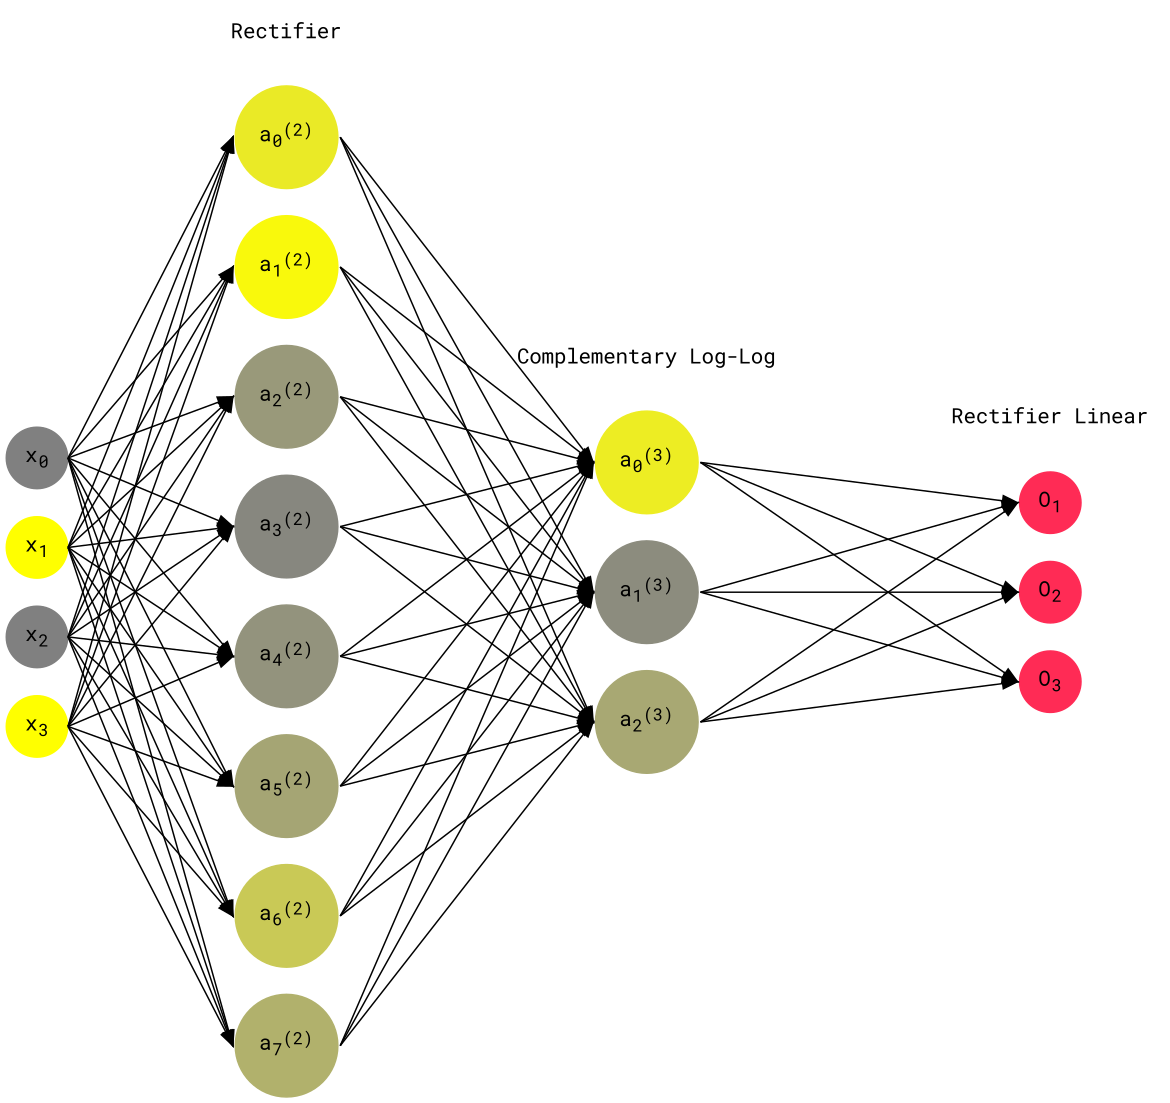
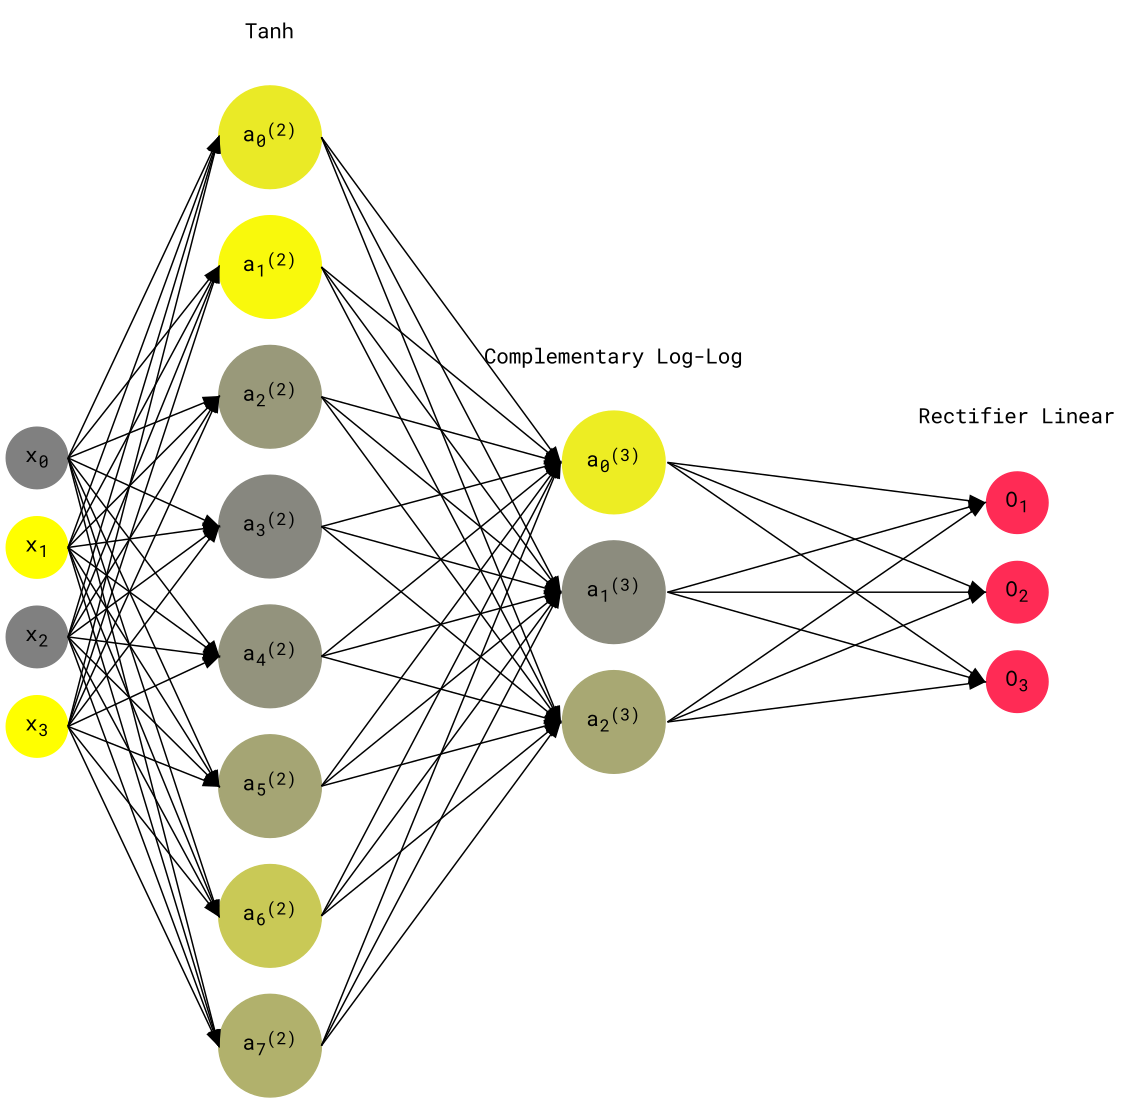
(287, 33) -> (270, 33)
